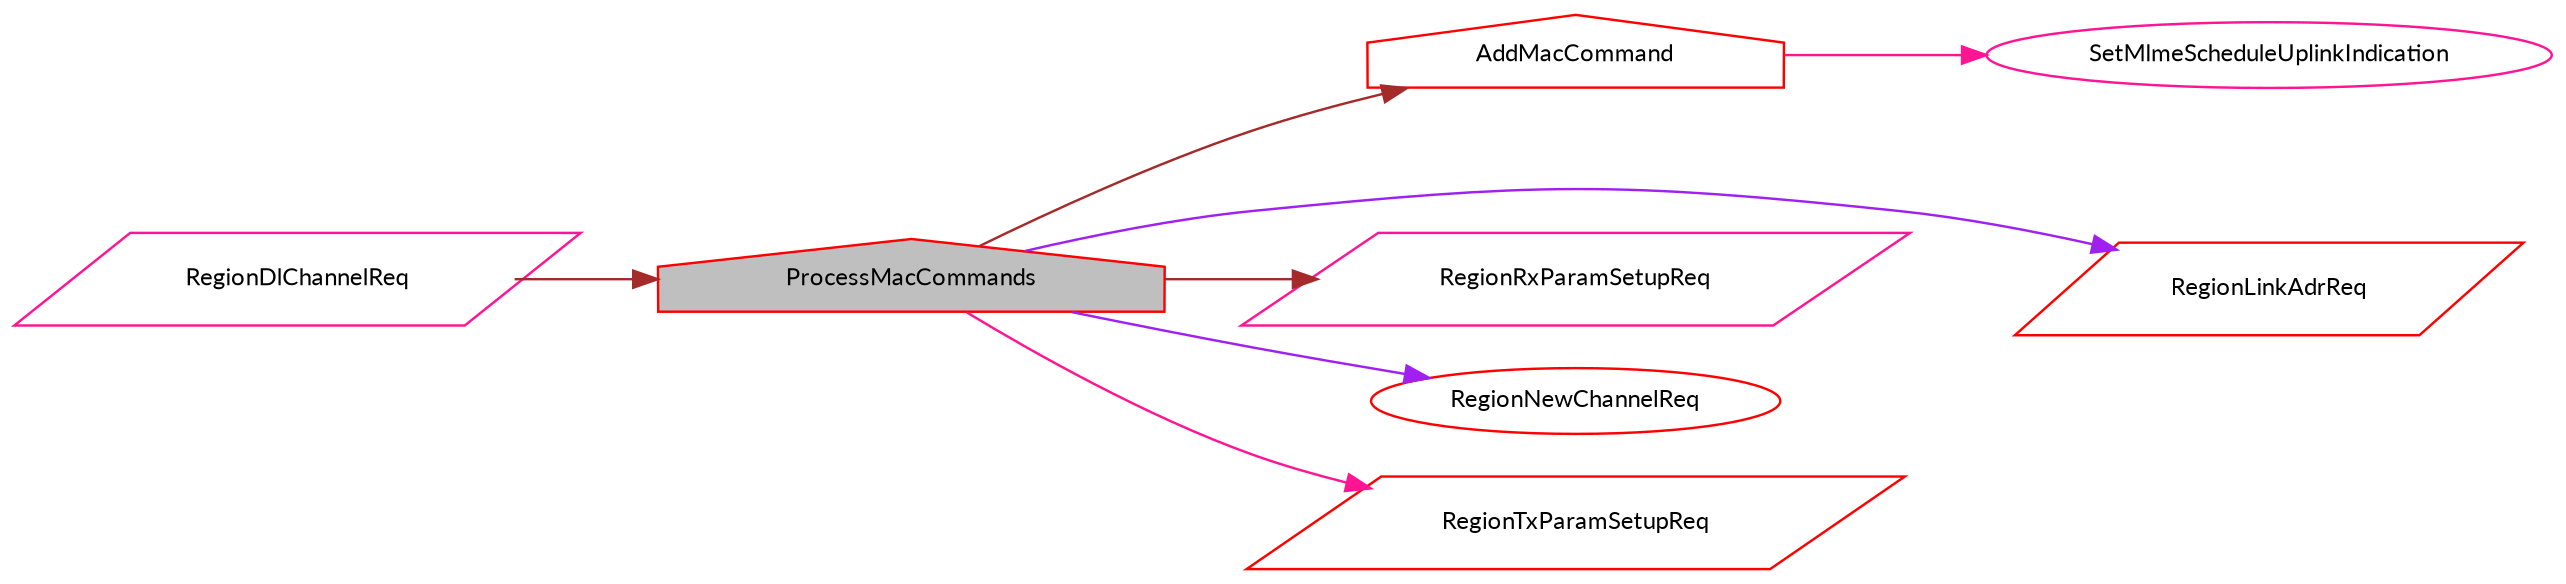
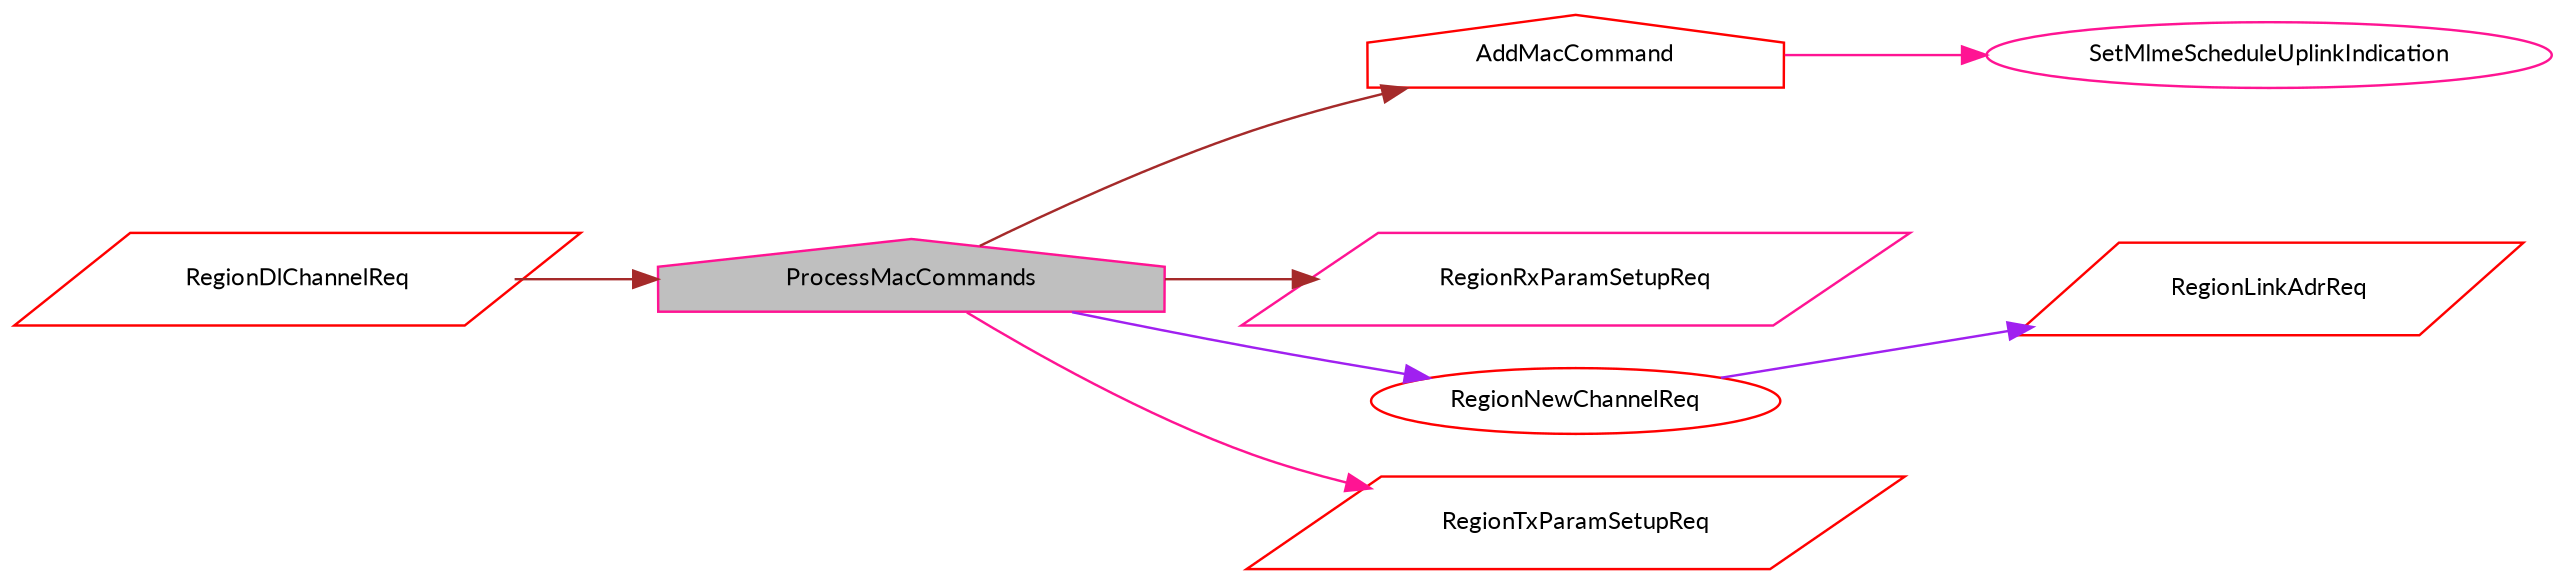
(1559, 189) -> (1865, 354)
(297, 279) -> (297, 279)
(911, 279) -> (911, 279)
